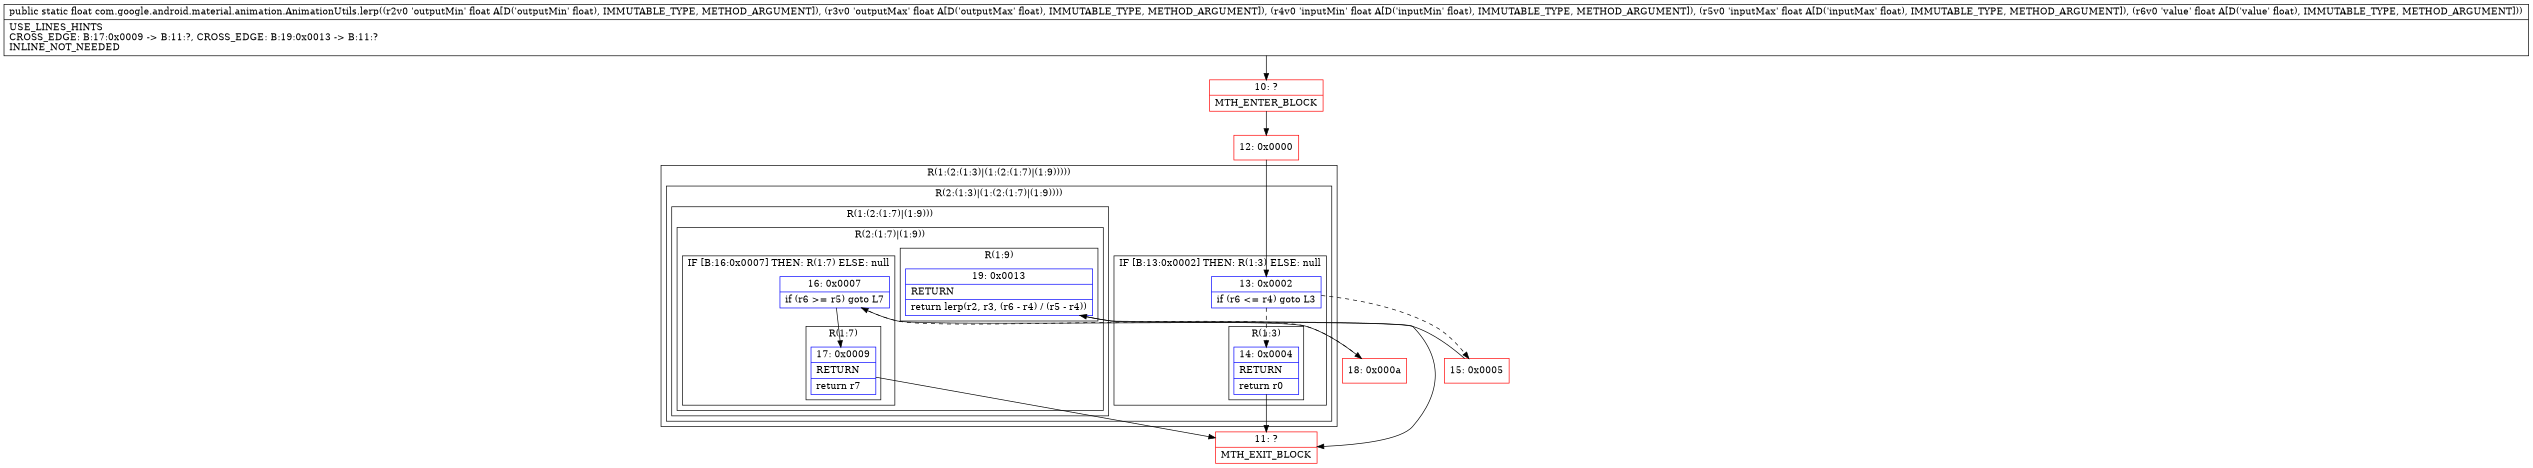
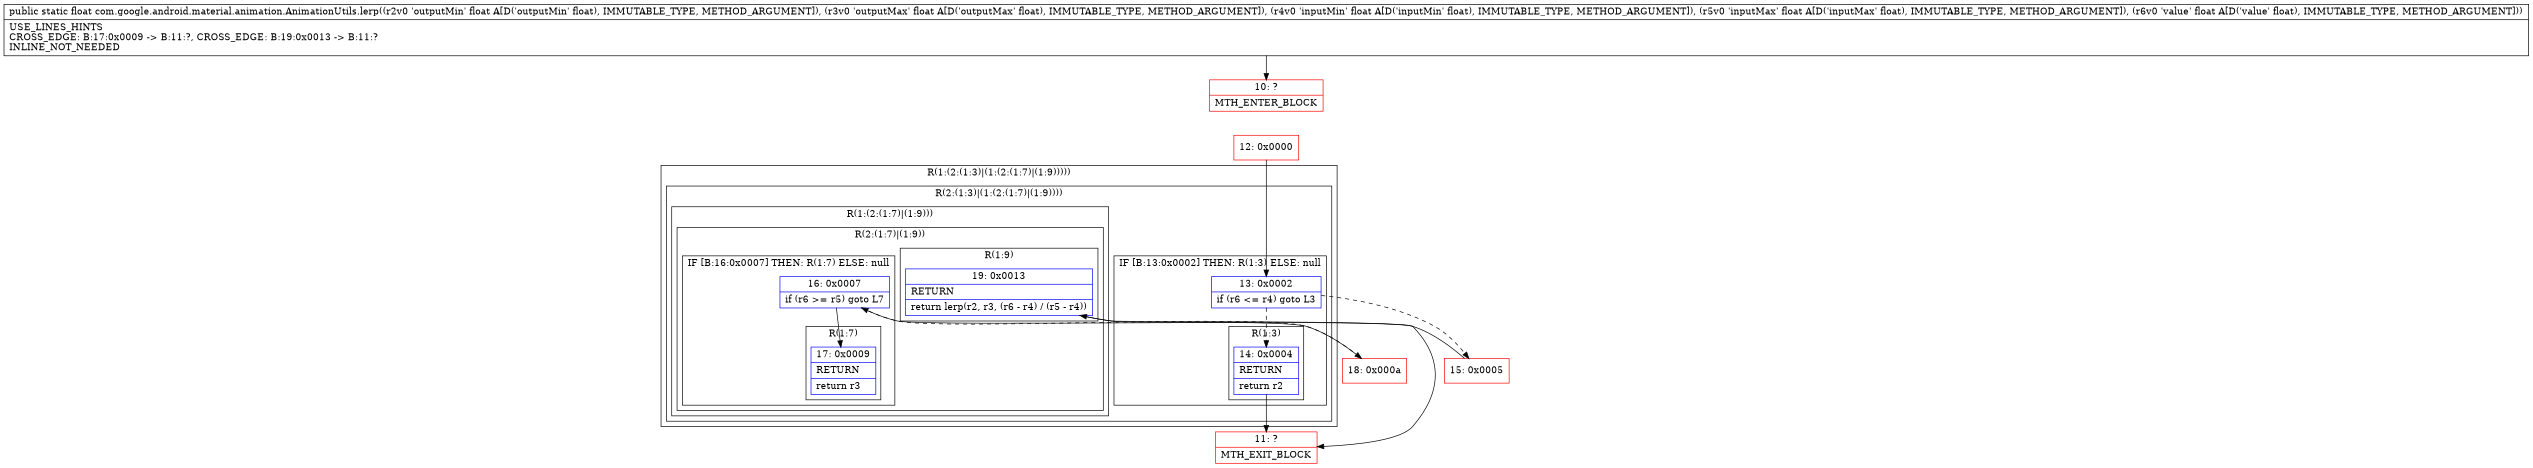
(1266, 120) -> none
(839, 386) -> (839, 386)
(1262, 386) -> (1262, 386)
(1034, 405) -> none
